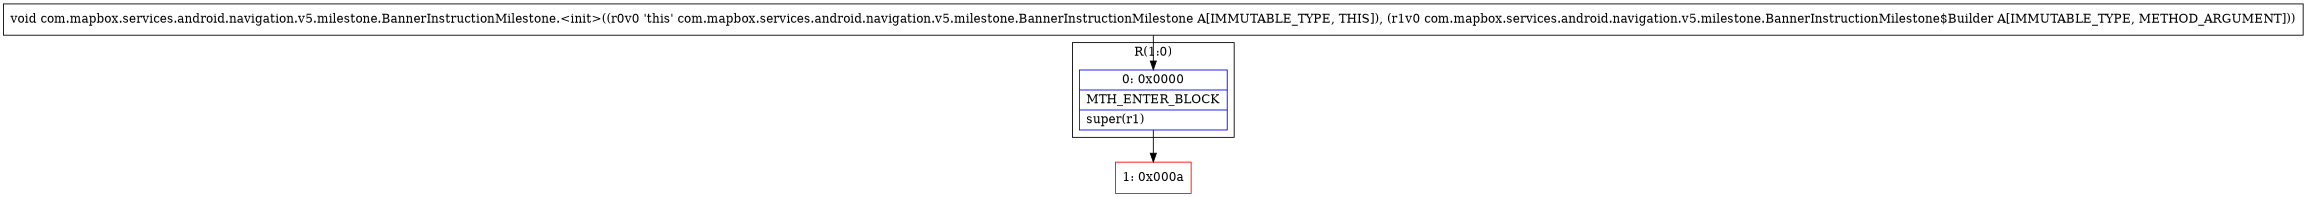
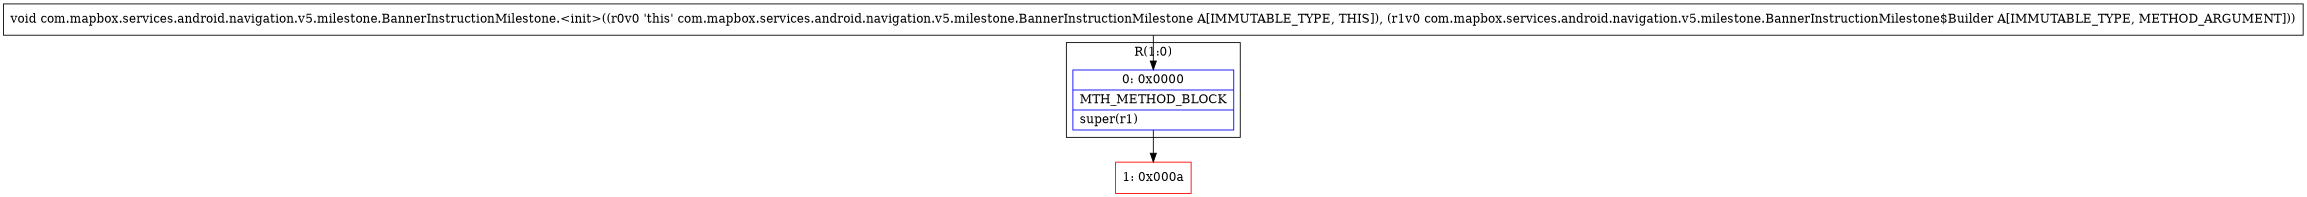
(1153, 100) -> (1153, 100)
